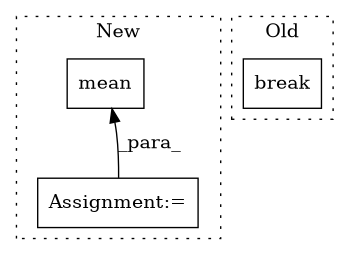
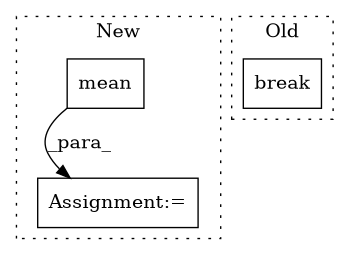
(118, 150) -> (46, 137)
